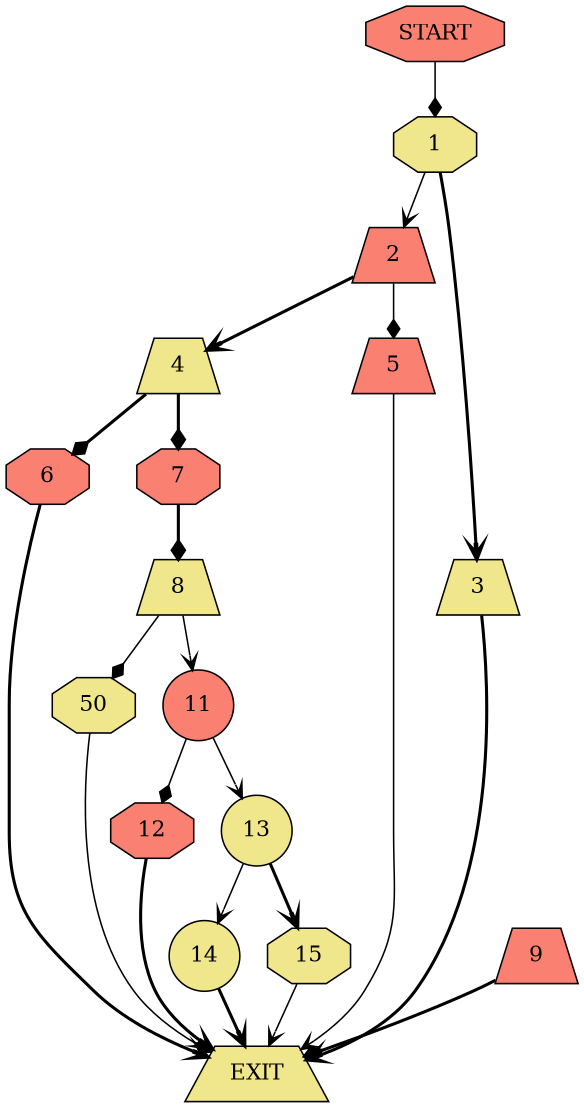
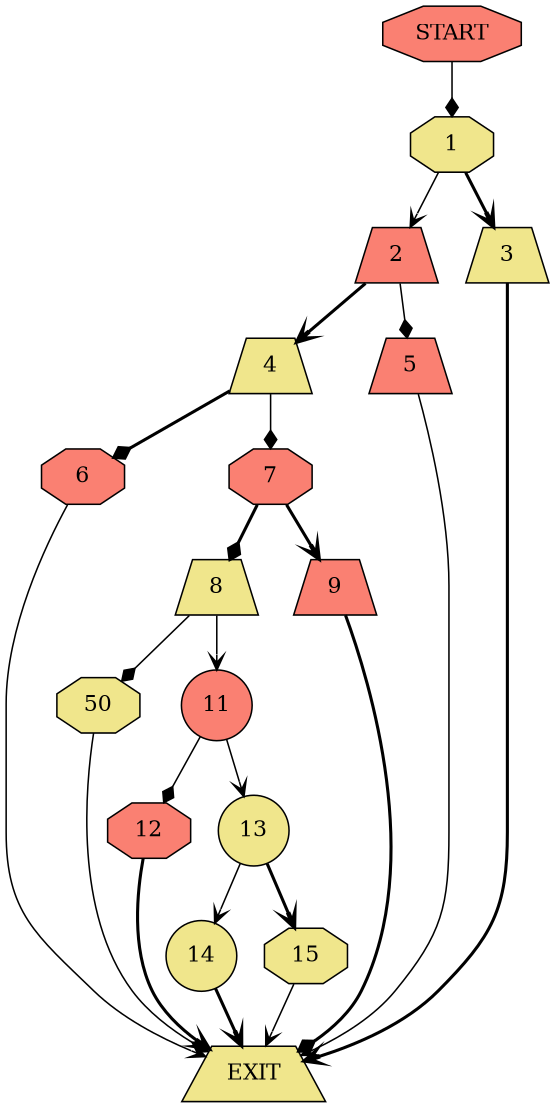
(178, 412) -> (271, 412)
none -> (299, 526)
(9, 819) -> (6, 815)
